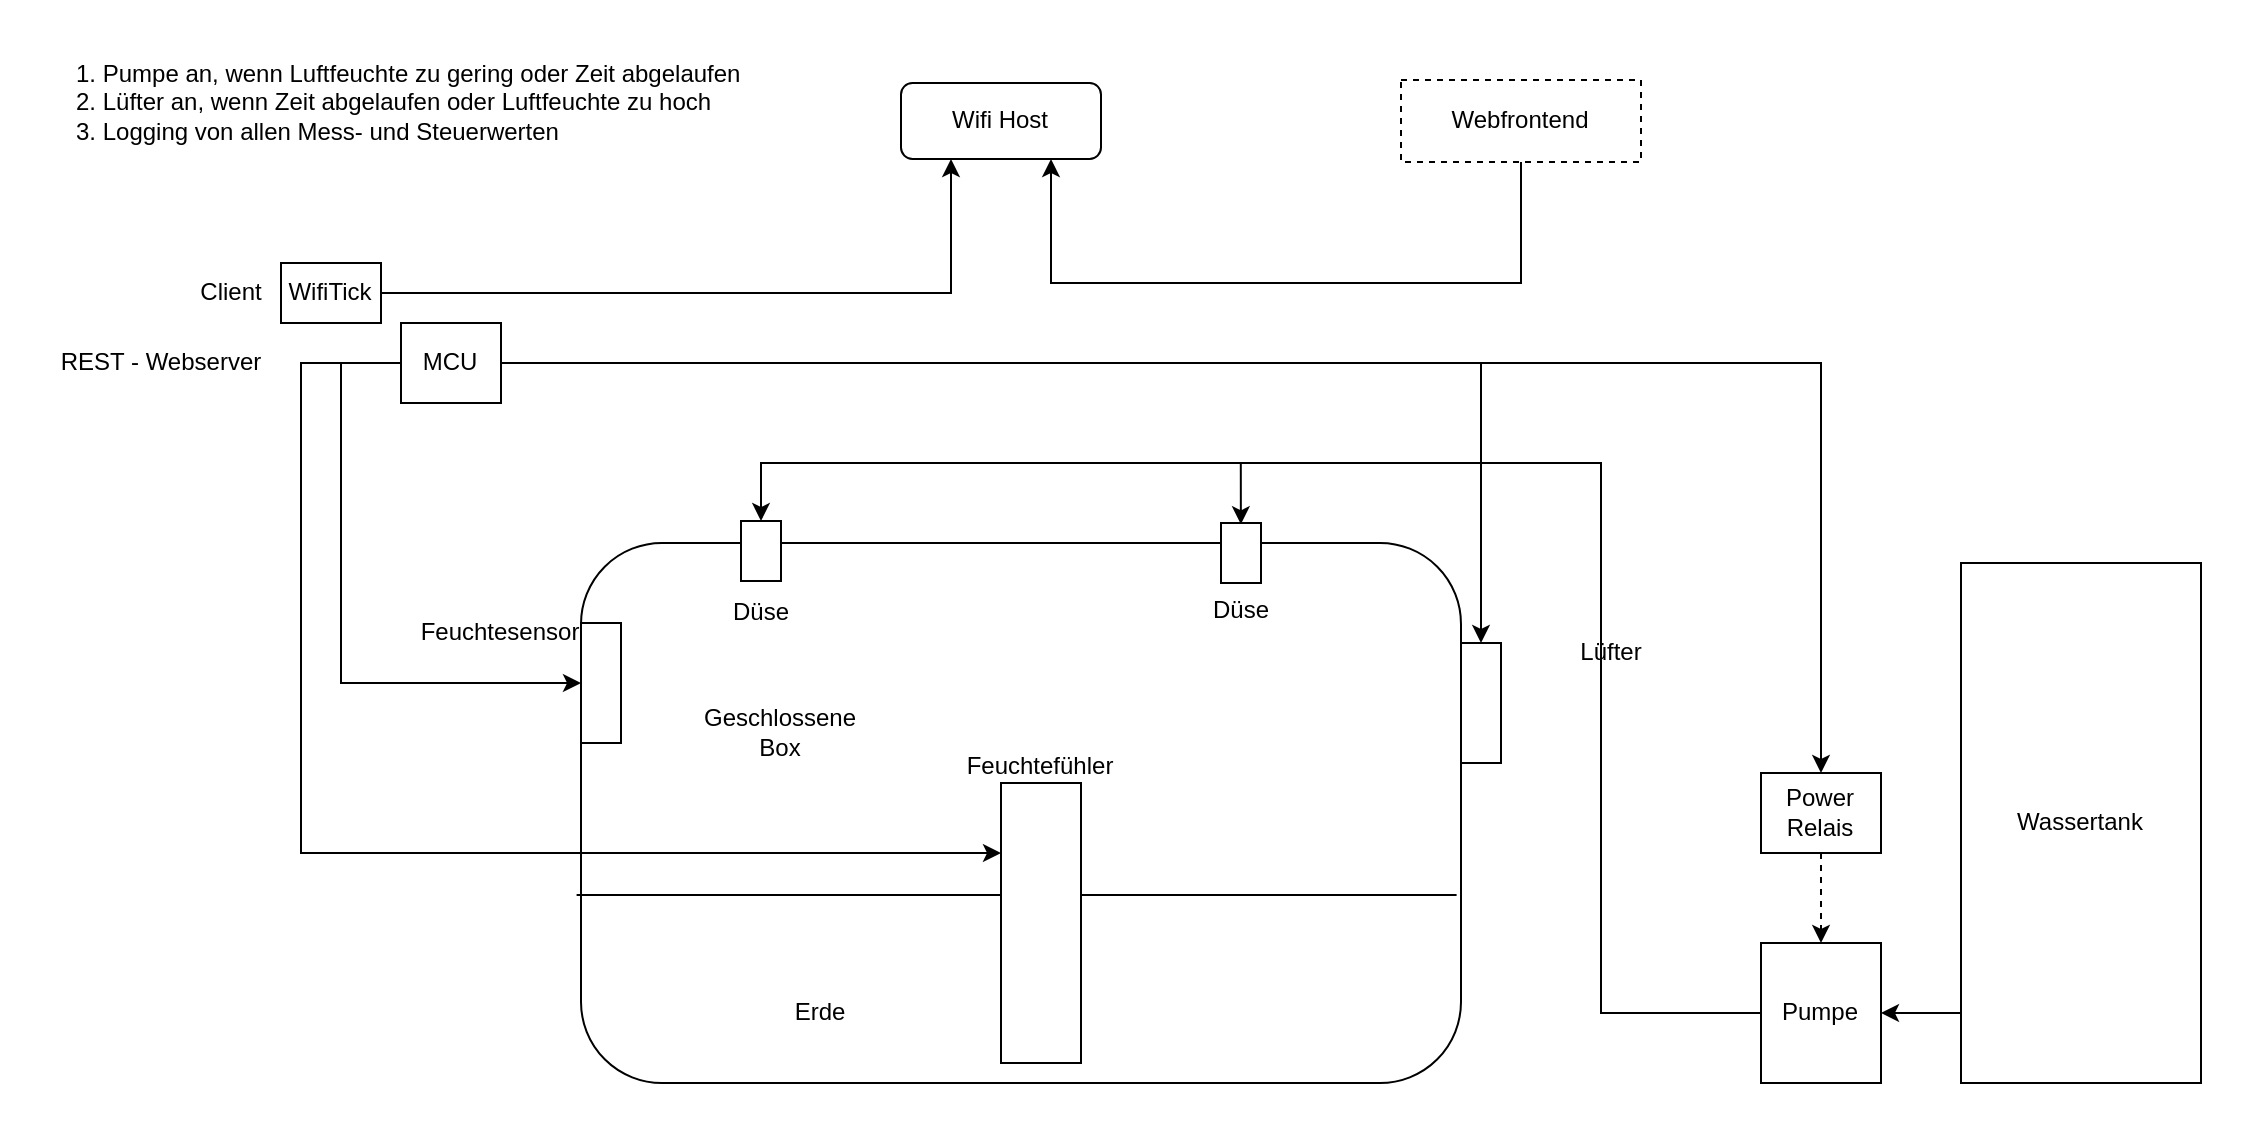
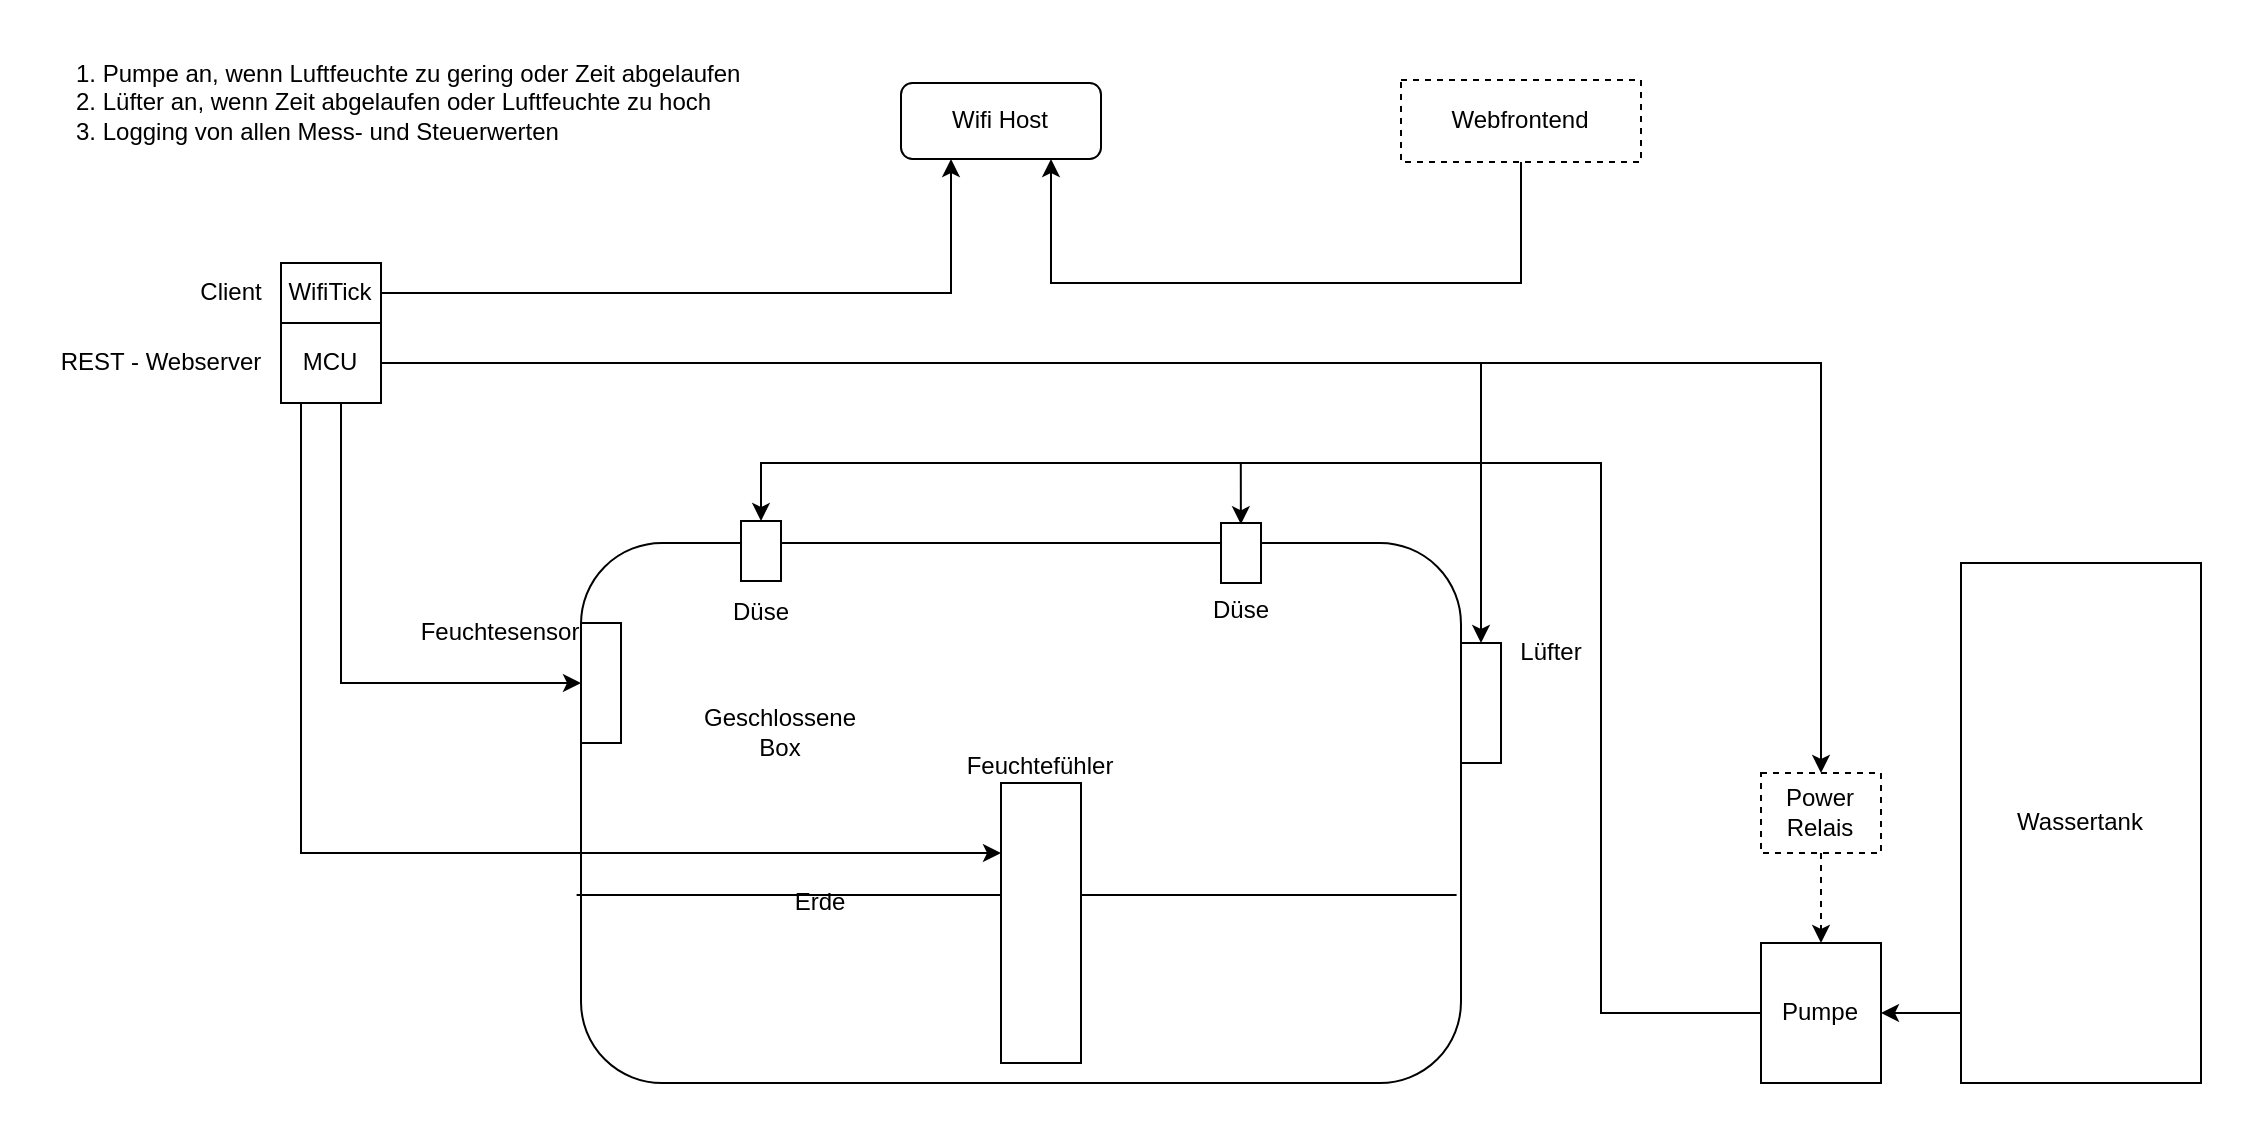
(451, 363) -> (331, 363)
(1611, 653) -> (1551, 653)
(1821, 813) -> (1821, 813)
(821, 1013) -> (821, 903)
